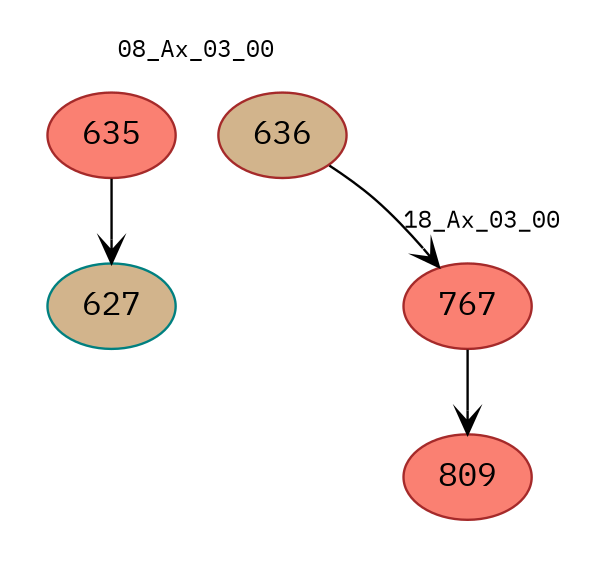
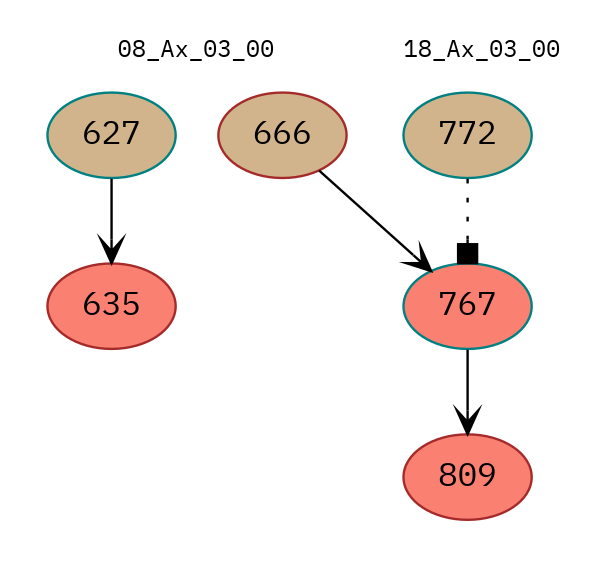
(282, 135) -> (282, 135)
none -> (468, 135)
(112, 209) -> (112, 209)
(468, 306) -> (468, 306)
